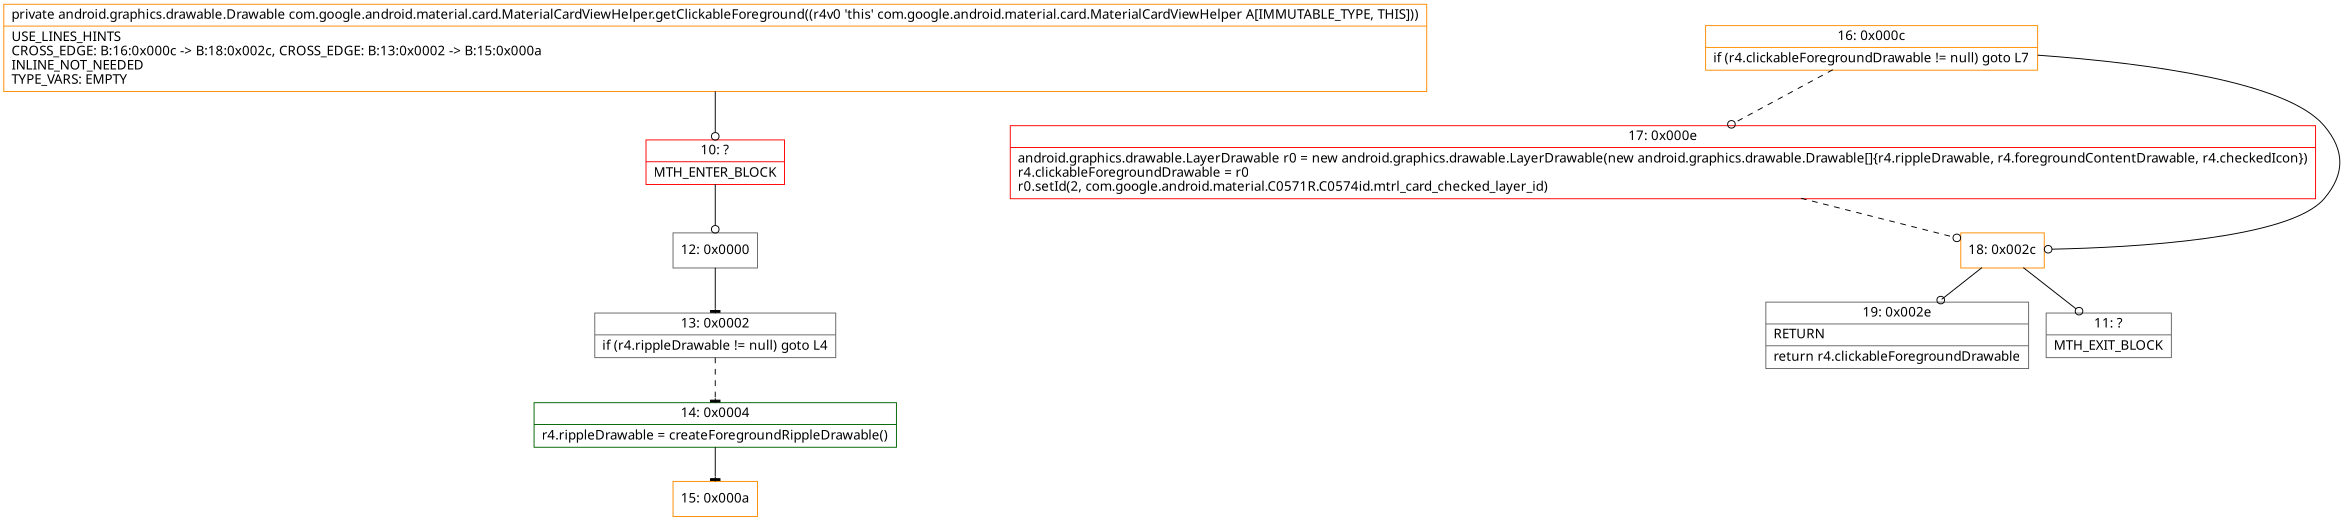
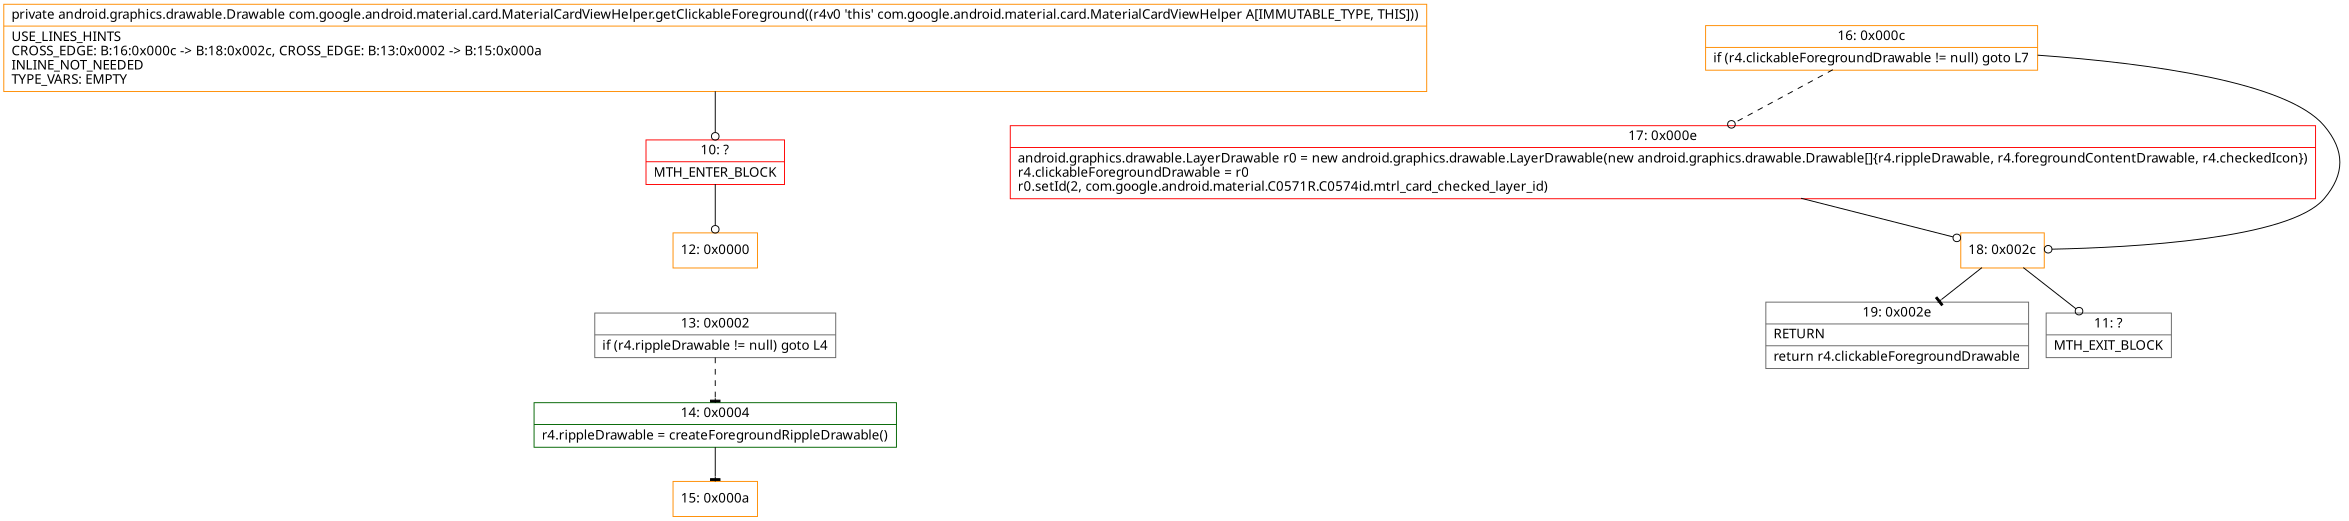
(1877, 218) -> (1877, 218)
(715, 250) -> (715, 250)
(1962, 283) -> (1962, 283)
(715, 288) -> none
